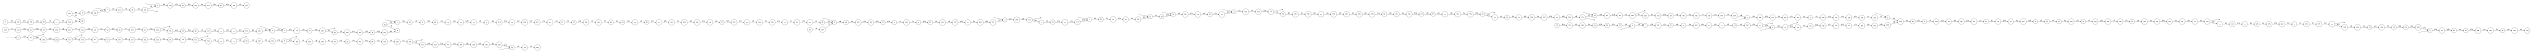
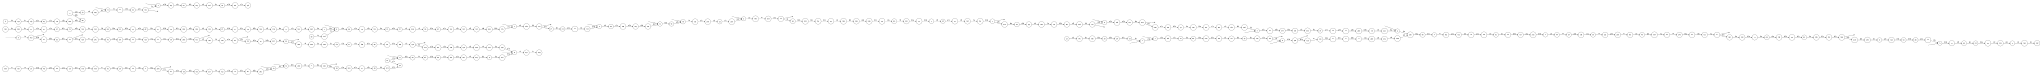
(505, 22) -> (508, 56)
